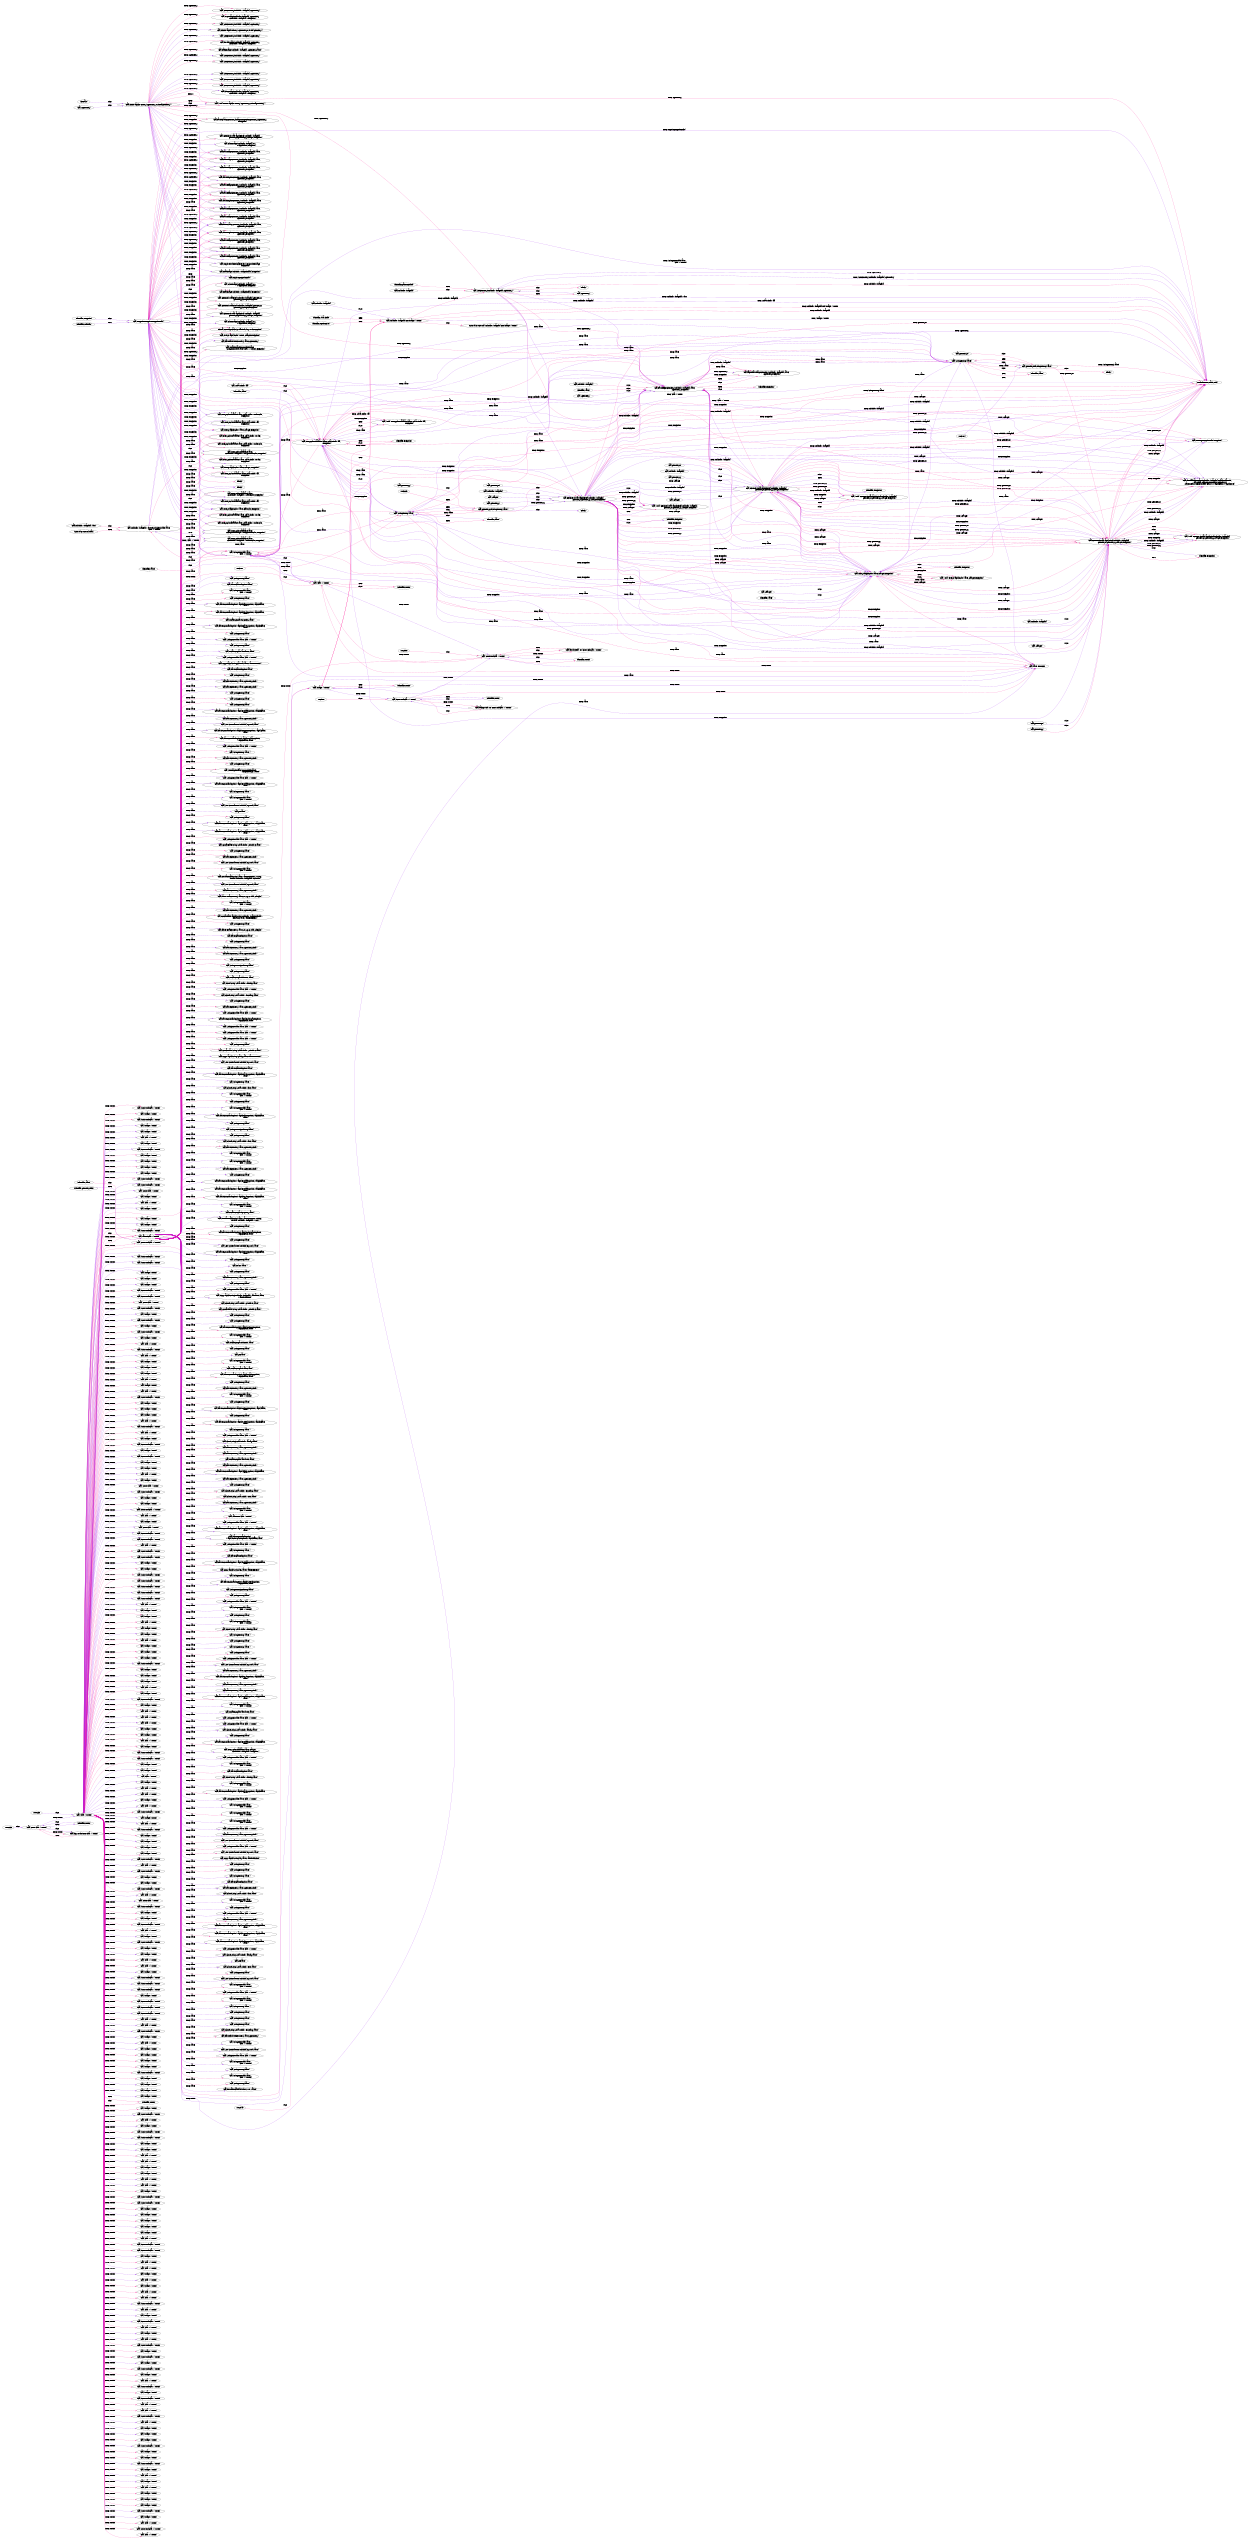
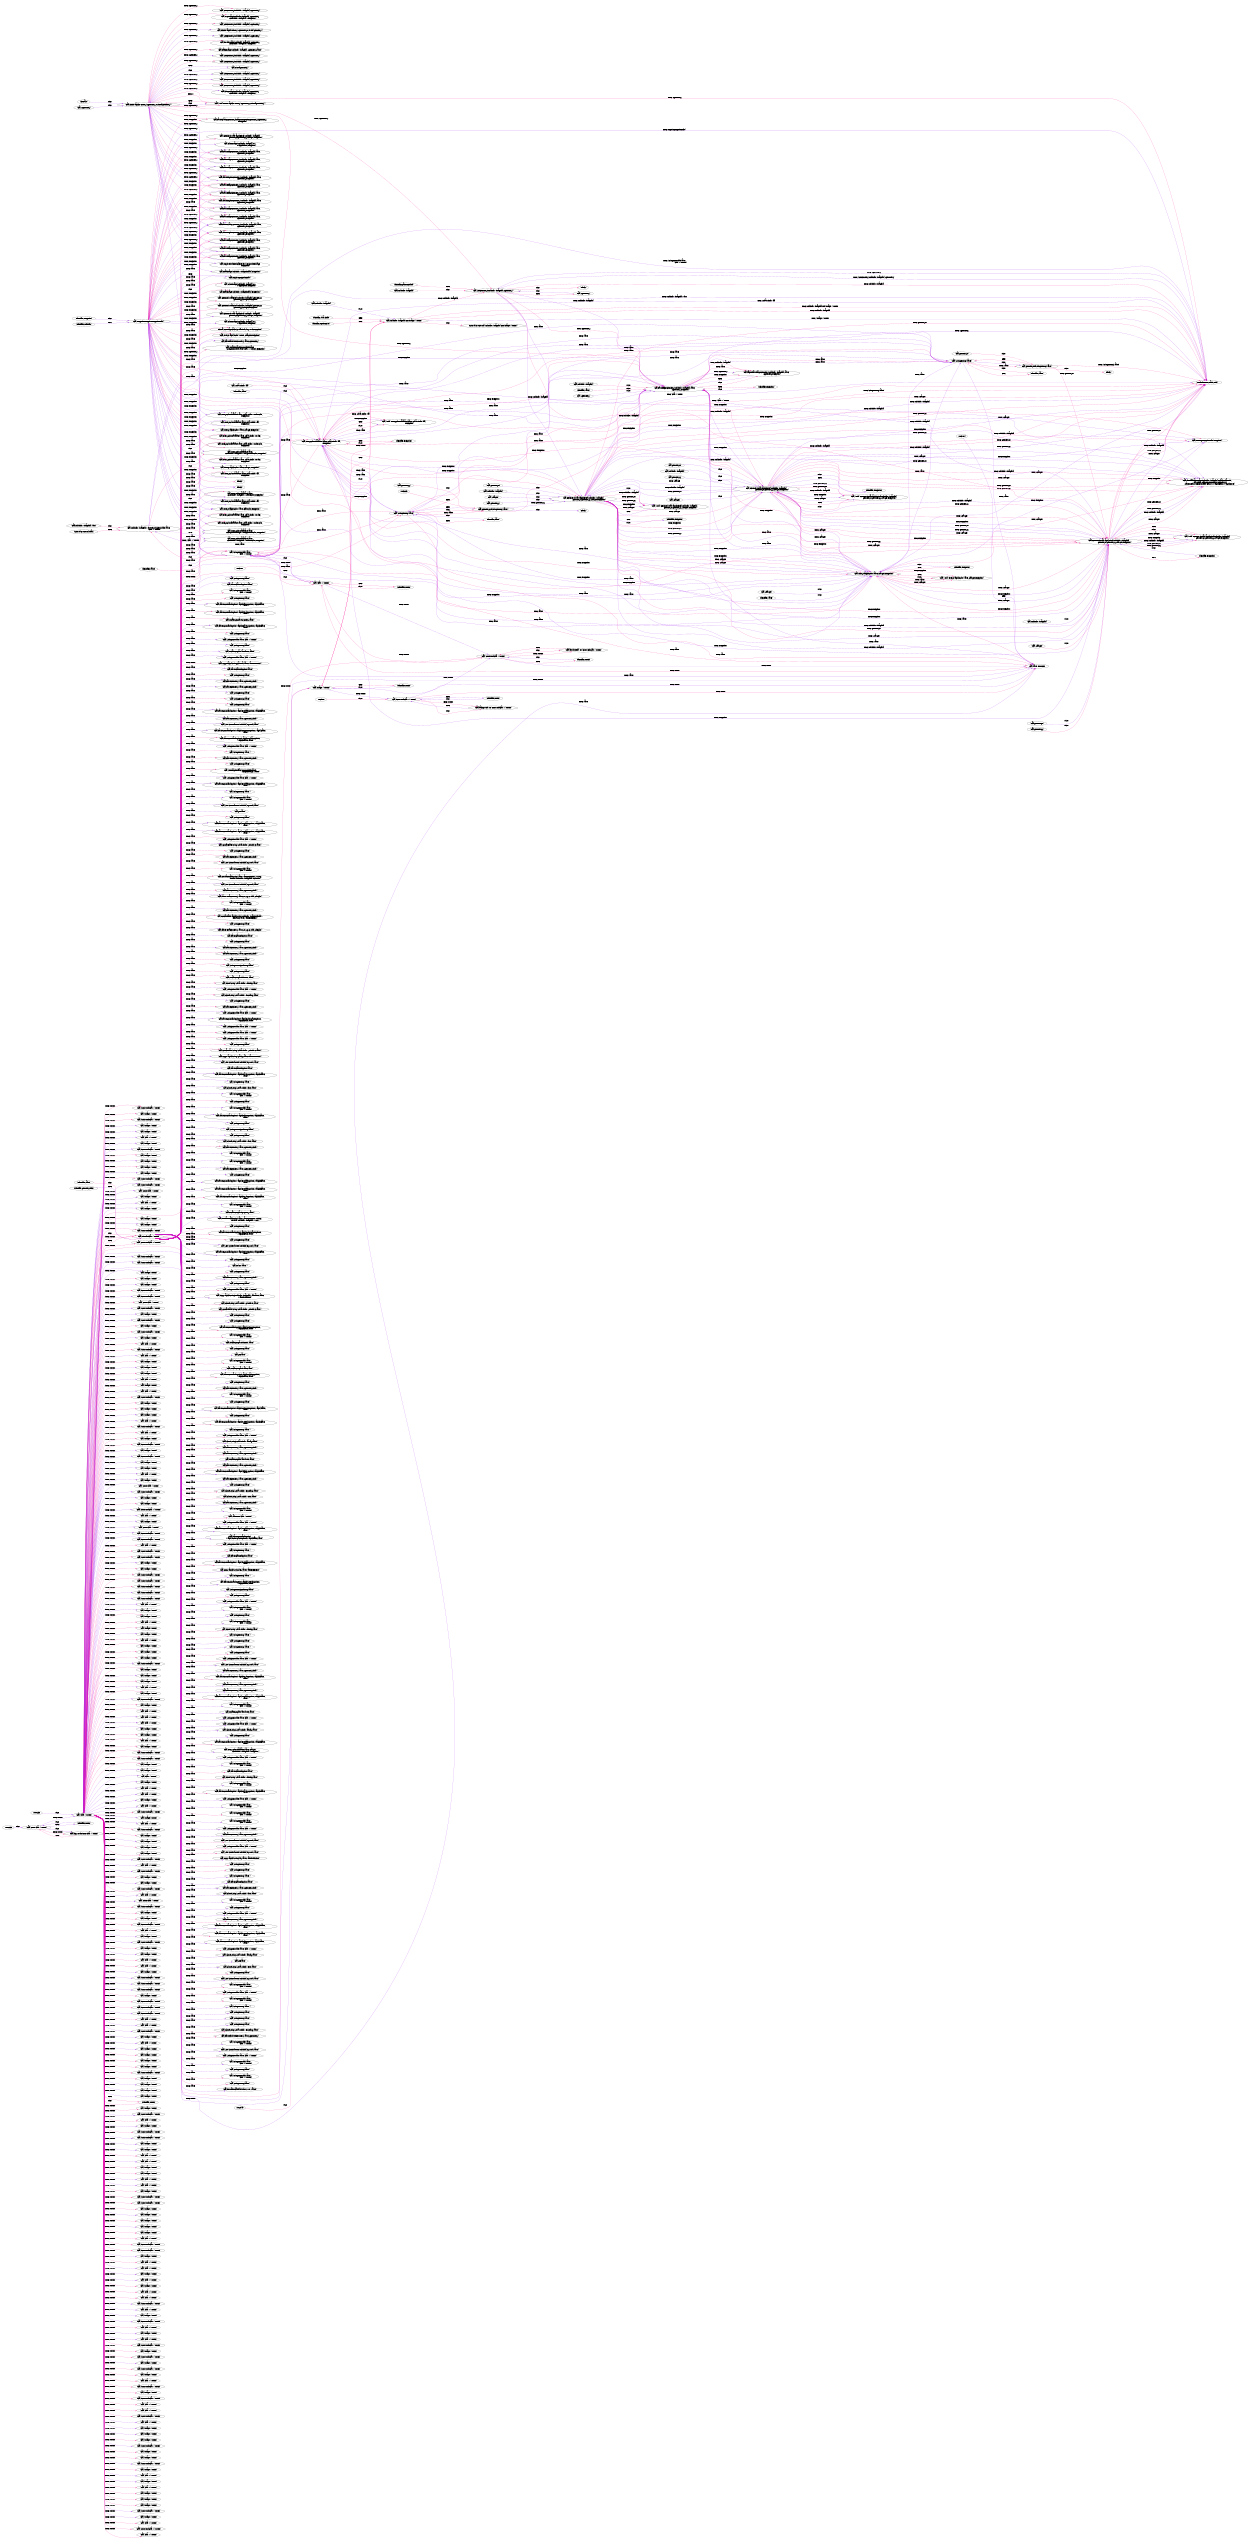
none -> (240, 68)
(996, 404) -> (992, 561)
(404, 651) -> none
(148, 1237) -> (148, 1237)
